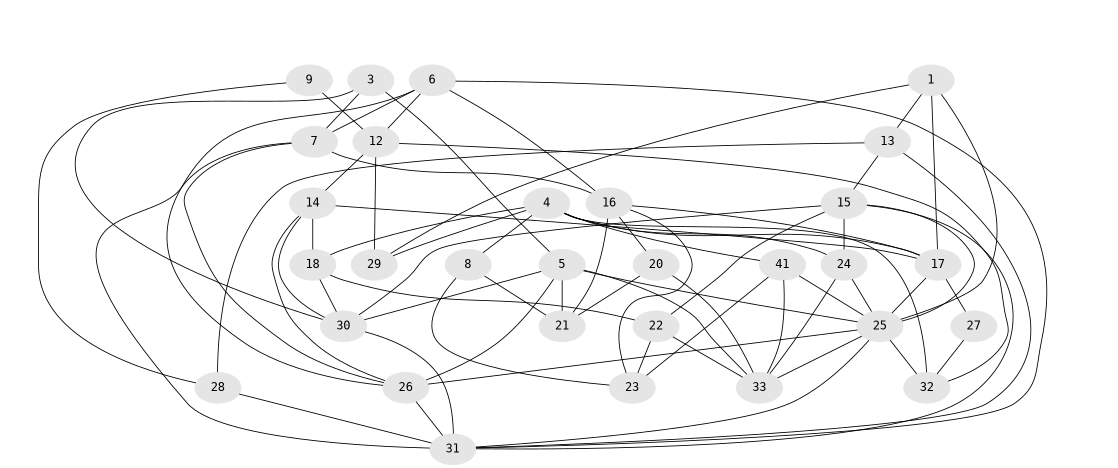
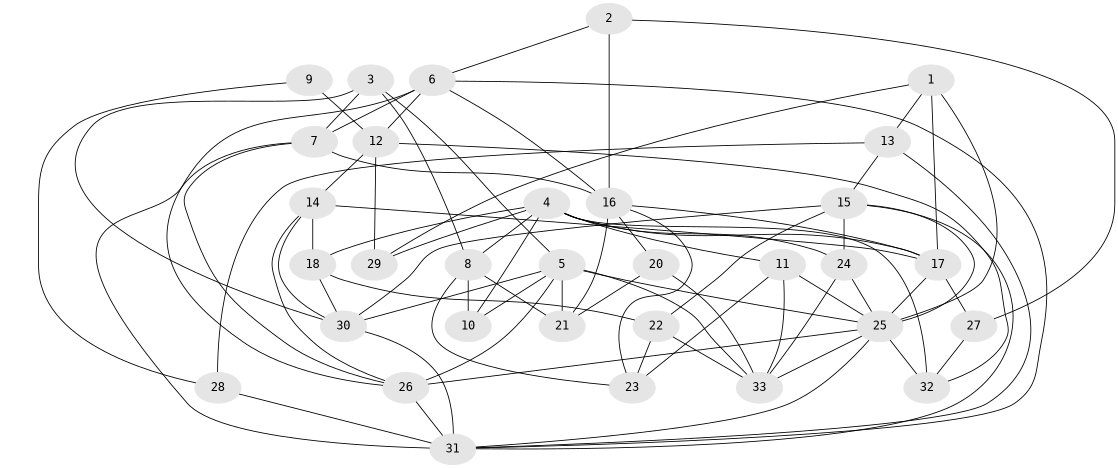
none -> (609, 19)
none -> (435, 180)
(783, 265) -> (783, 265)
none -> (468, 326)
